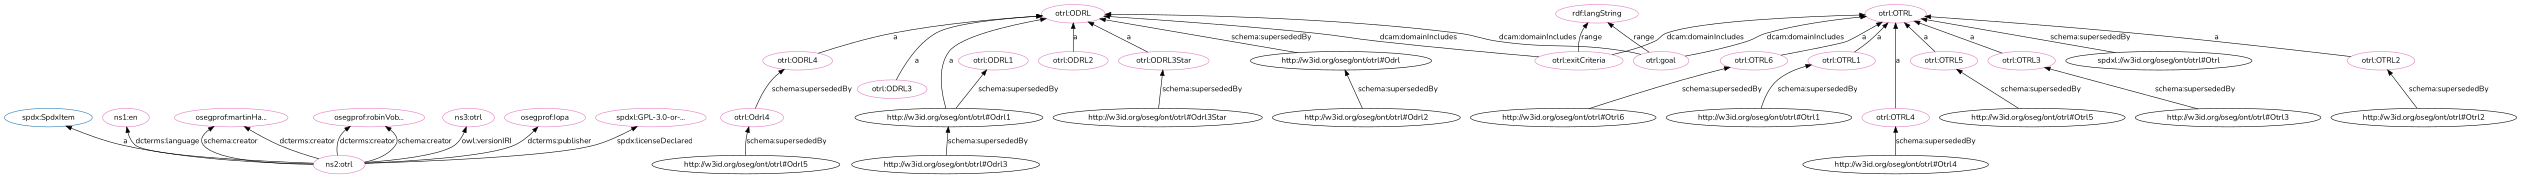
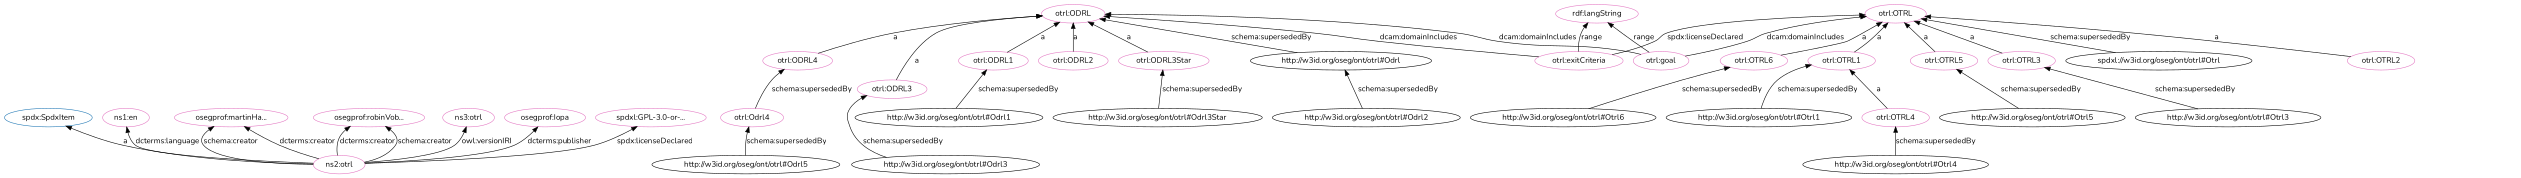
(1706, 37) -> (1706, 37)
(965, 40) -> (1031, 39)
(1896, 69) -> (1871, 91)
(2424, 118) -> none
(947, 144) -> (853, 133)
